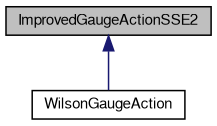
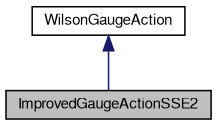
(109, 71) -> (109, 71)
